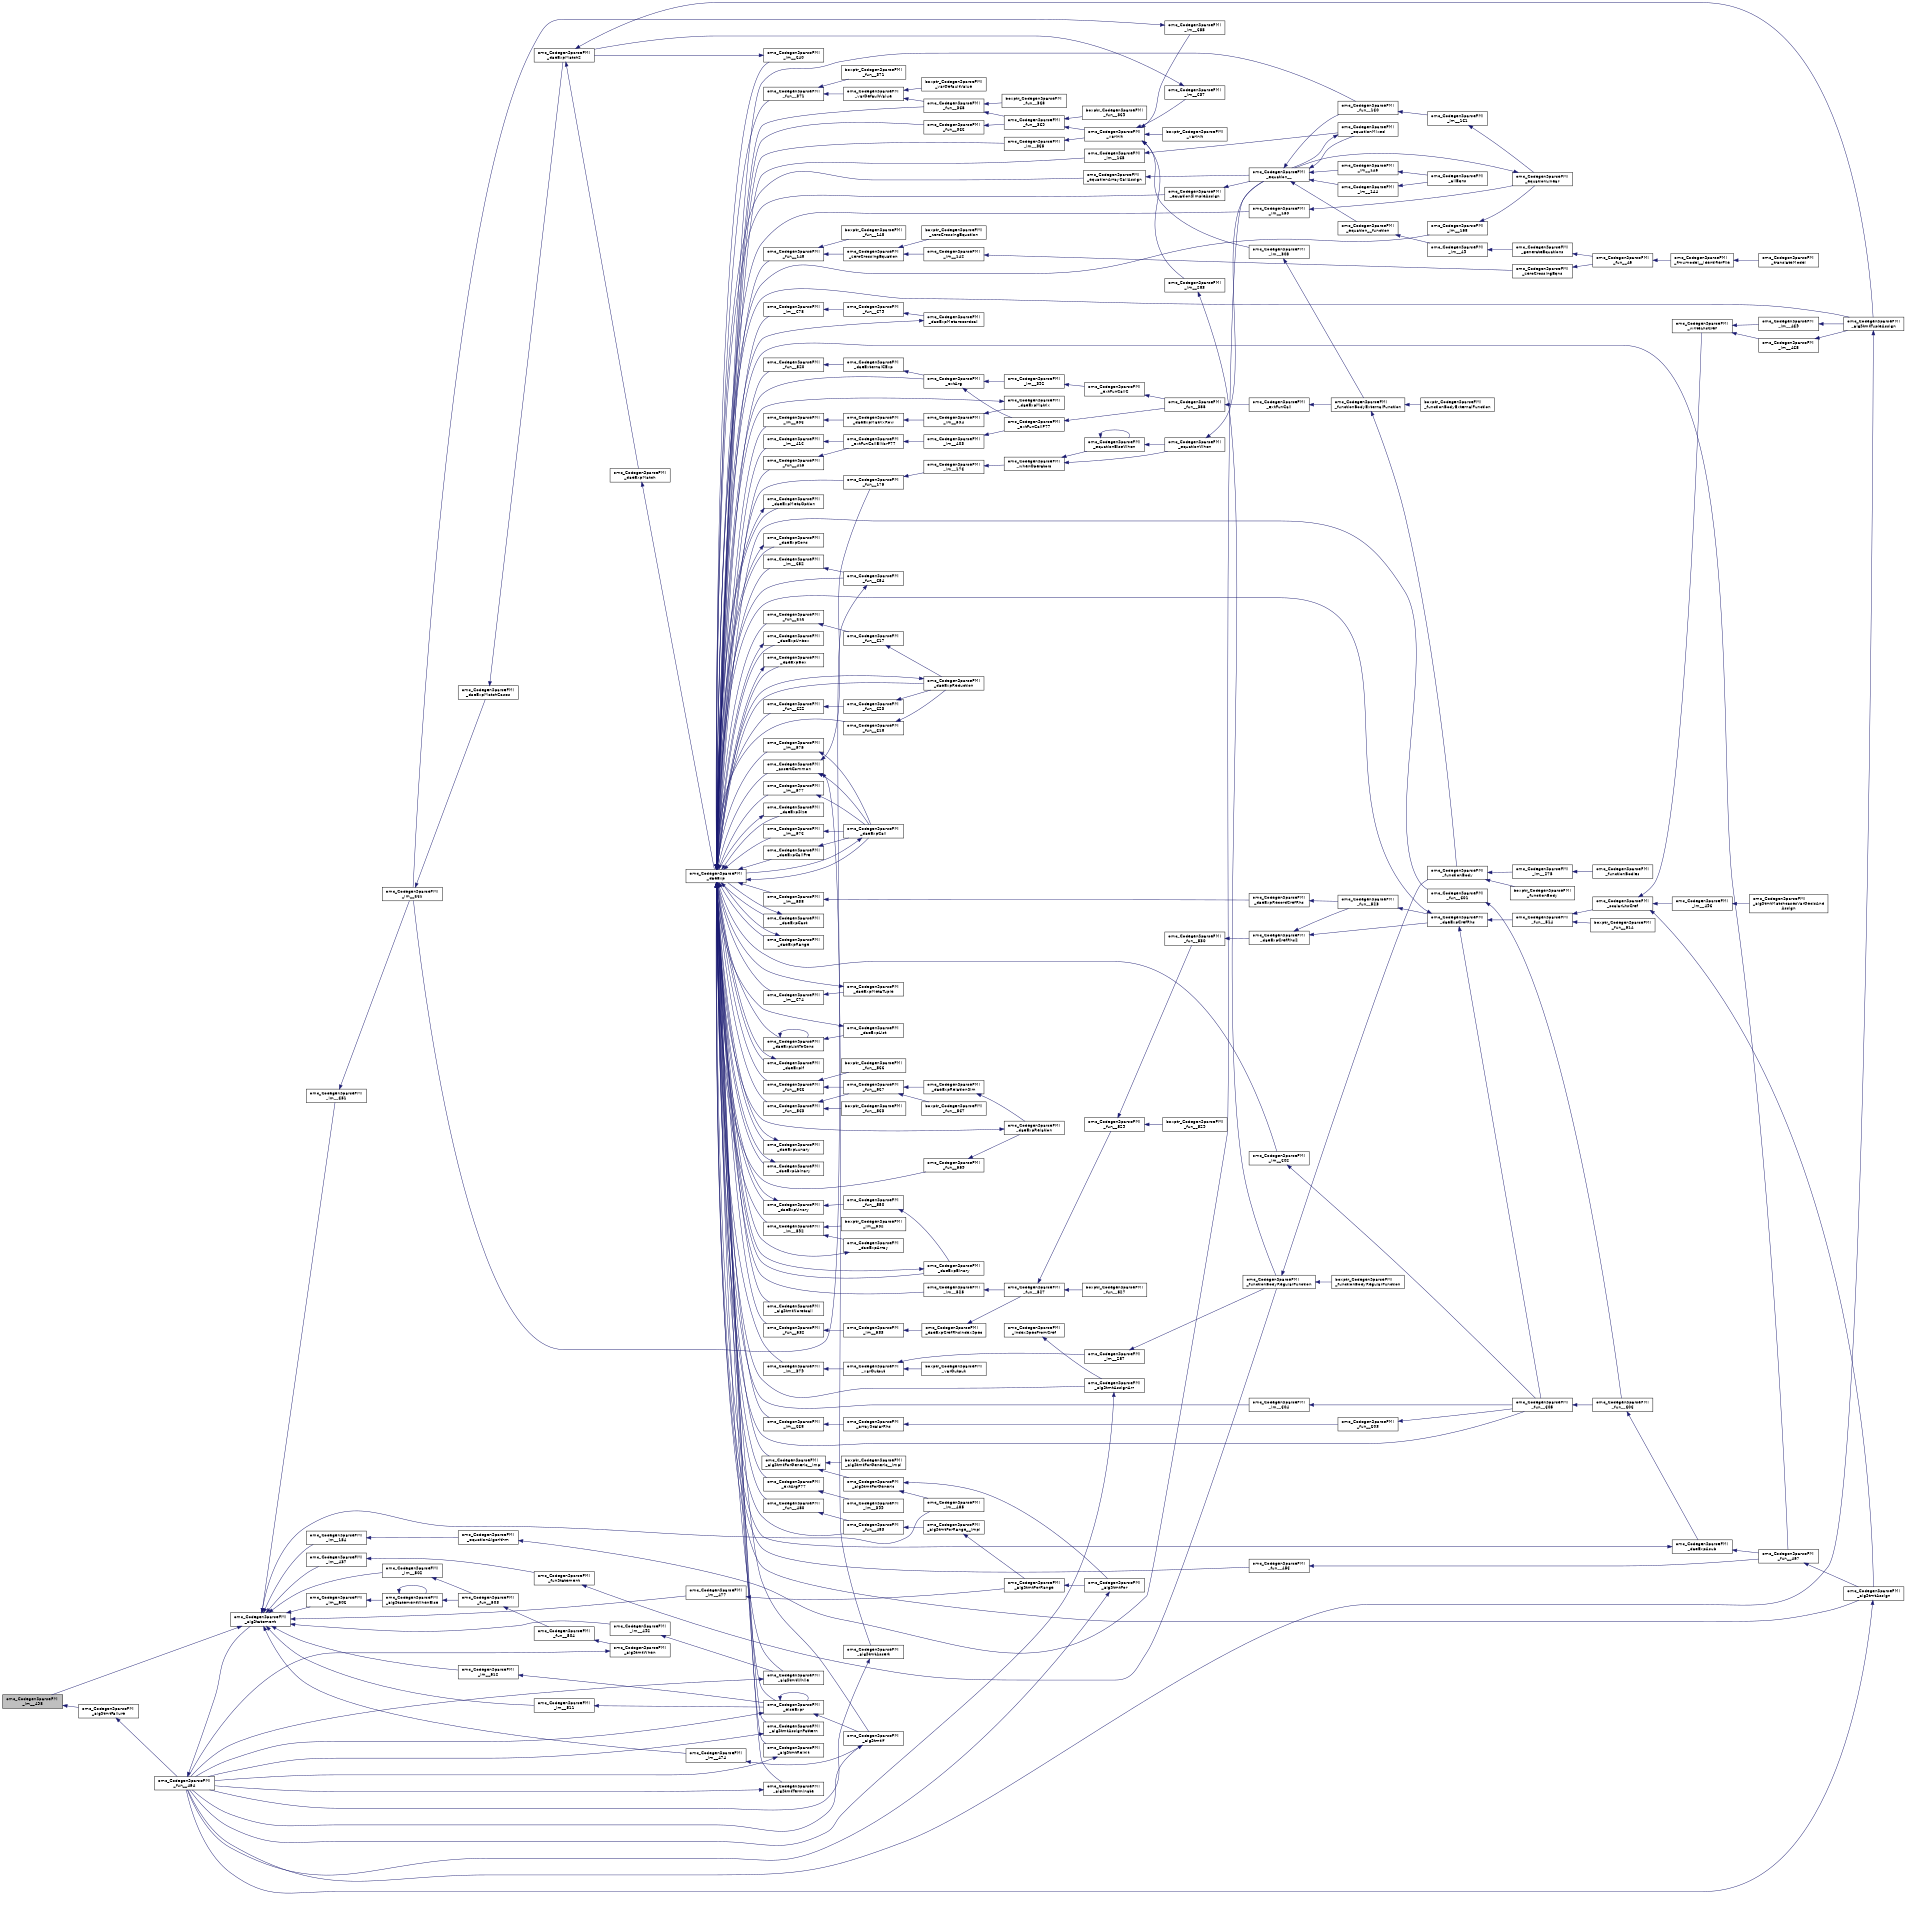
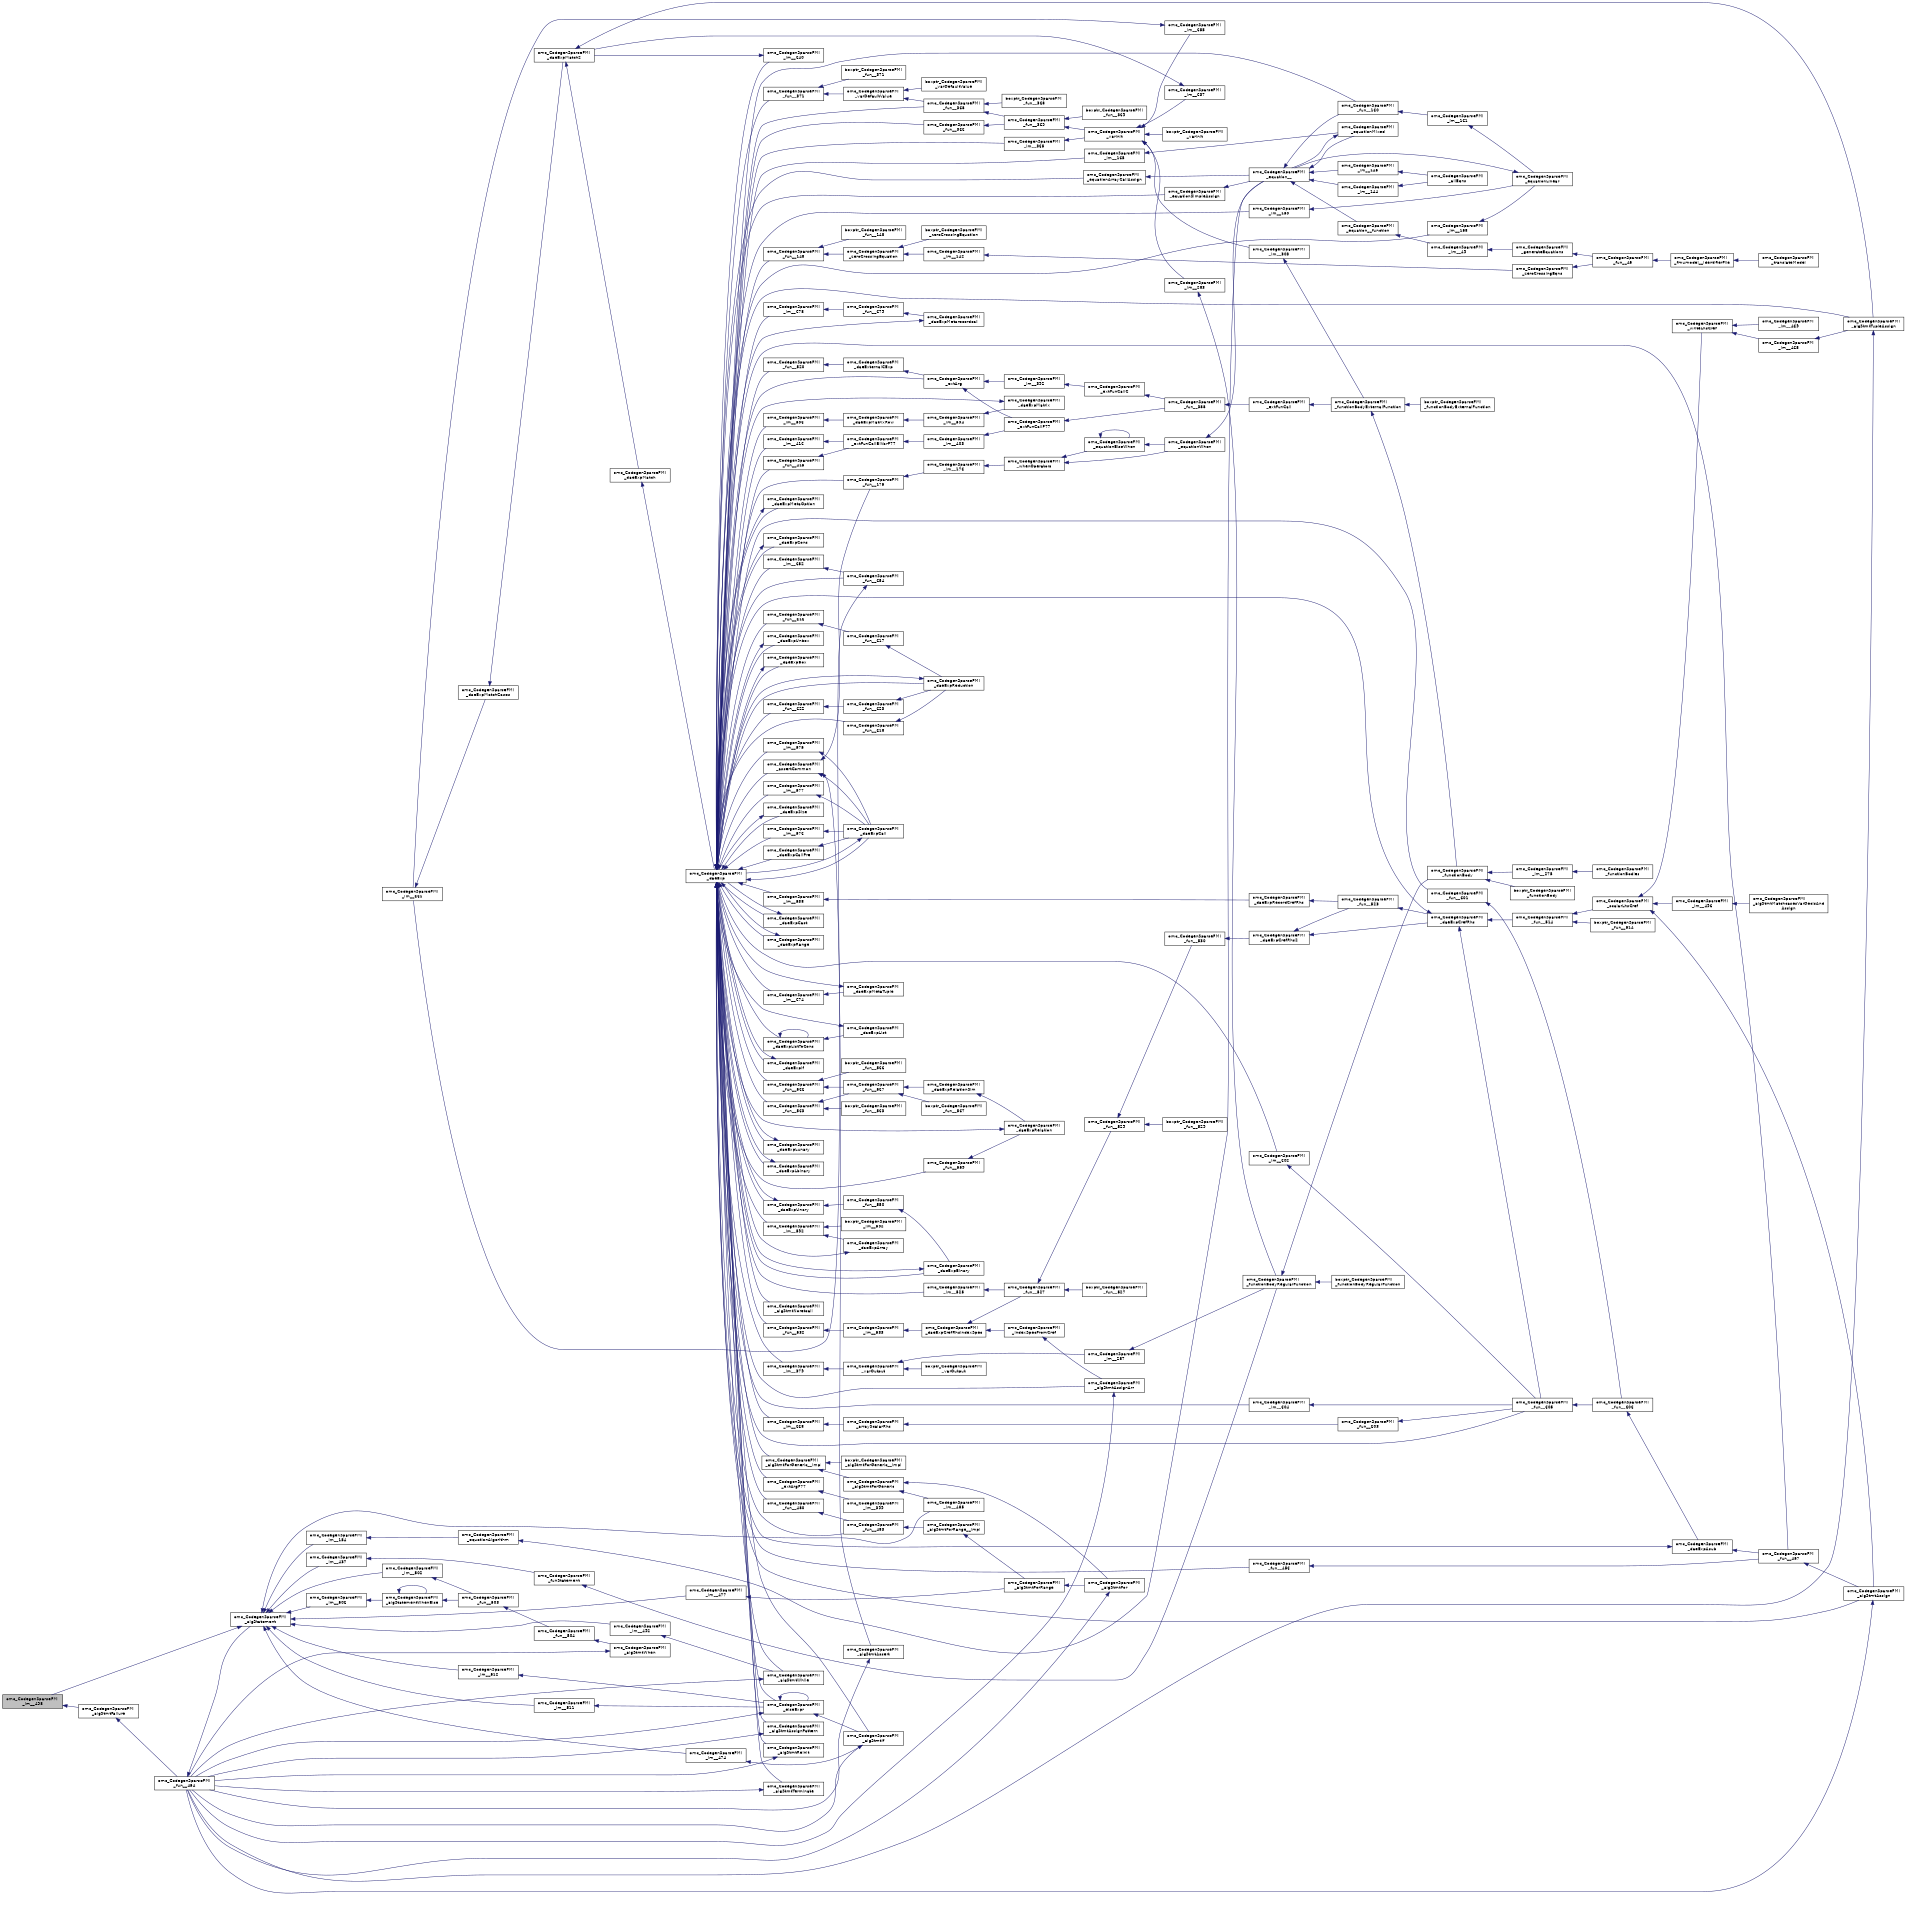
(1833, 324) -> none
(336, 1096) -> none
none -> (997, 1330)
